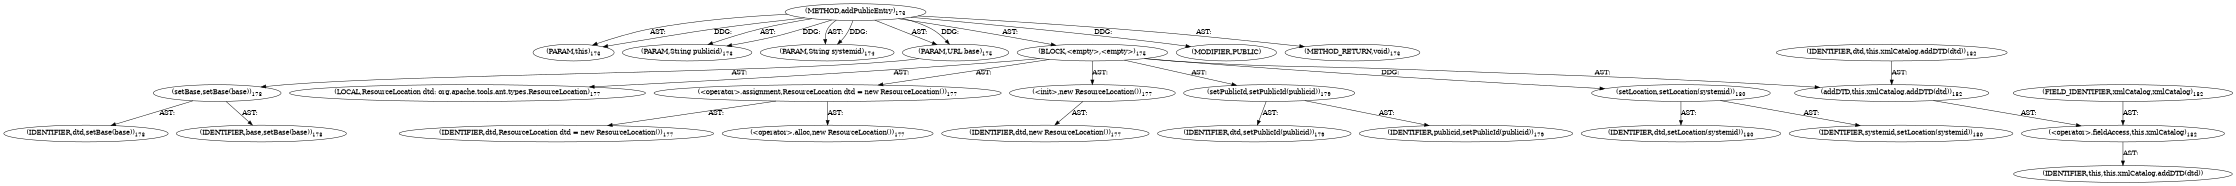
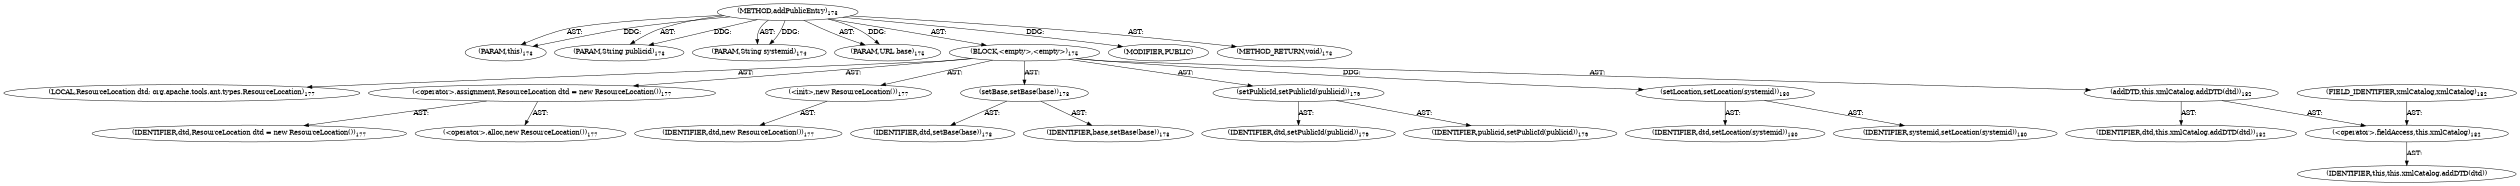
(1892, 70) -> (2181, 111)
(592, 73) -> (1024, 70)
